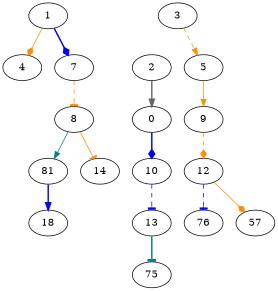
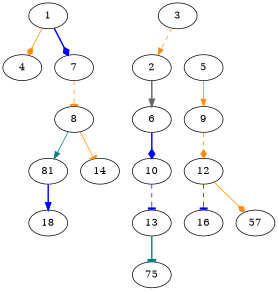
(189, 39) -> (166, 39)
(152, 119) -> (152, 119)
(204, 223) -> (204, 223)
